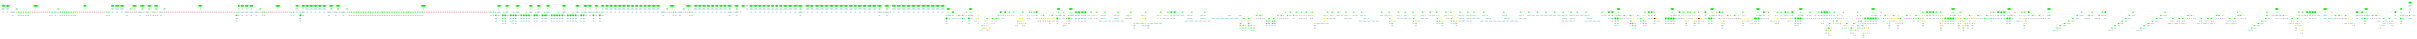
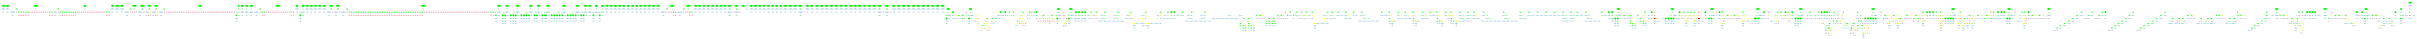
(1649, 12) -> none
